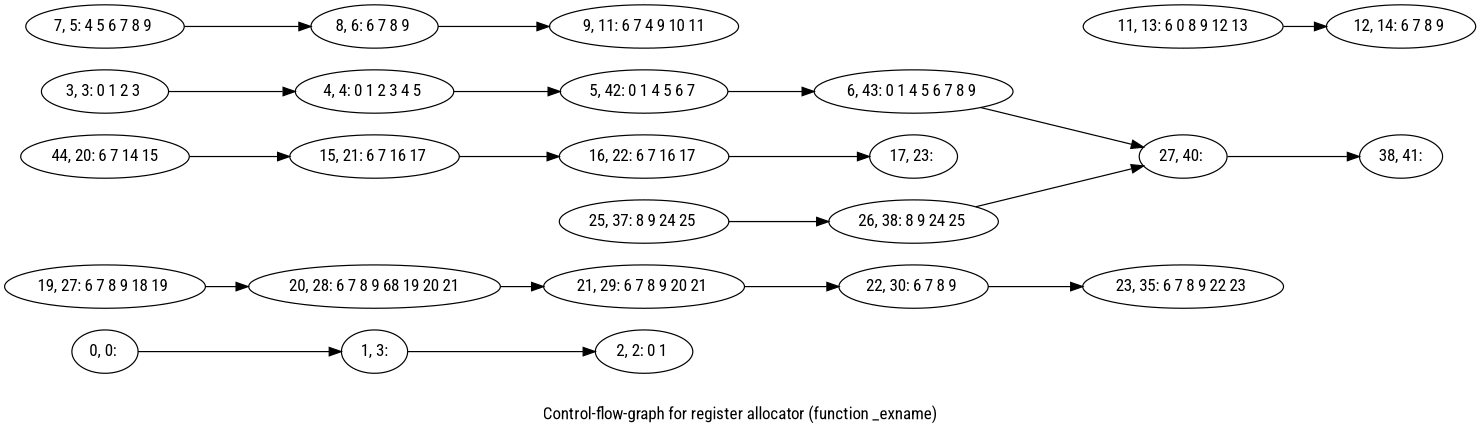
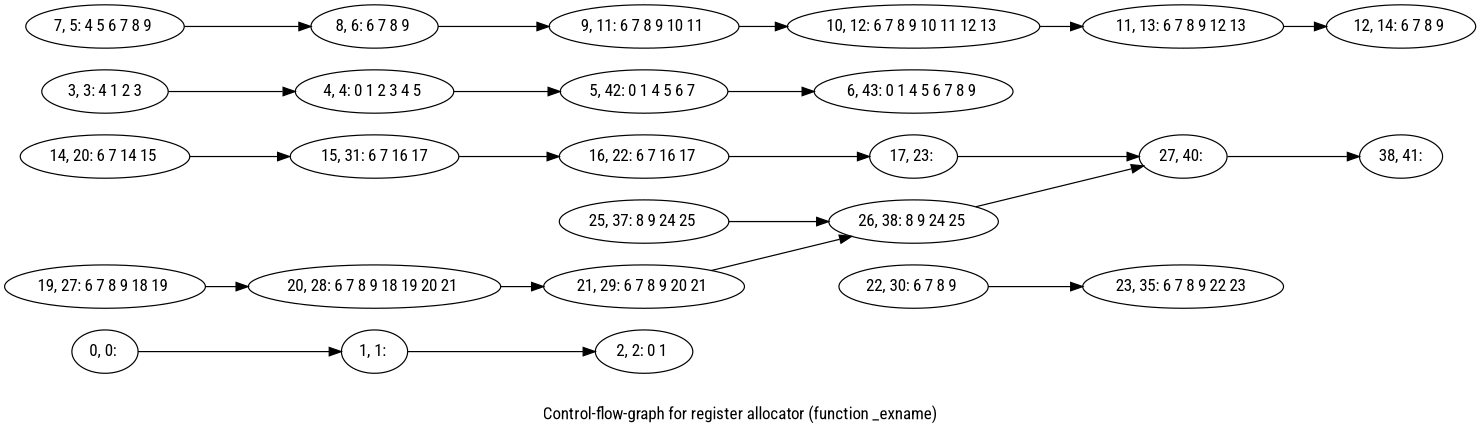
(644, 26) -> (644, 26)
none -> (914, 26)
(1183, 26) -> (1183, 26)
(105, 92) -> (105, 92)
(1056, 126) -> (1042, 157)
(105, 157) -> (105, 157)
(375, 157) -> (375, 157)
(375, 287) -> (375, 287)
(786, 287) -> (775, 255)
(375, 352) -> (375, 352)
